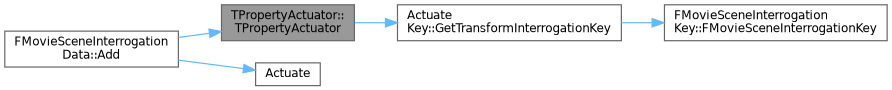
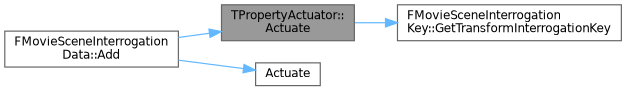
(288, 23) -> (288, 23)
(509, 23) -> (509, 23)
(776, 23) -> none
